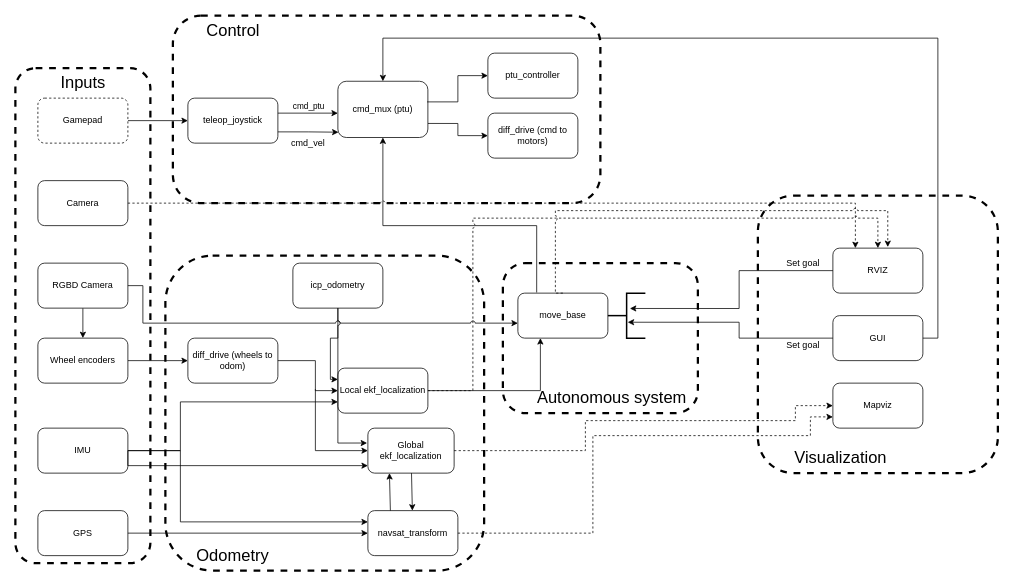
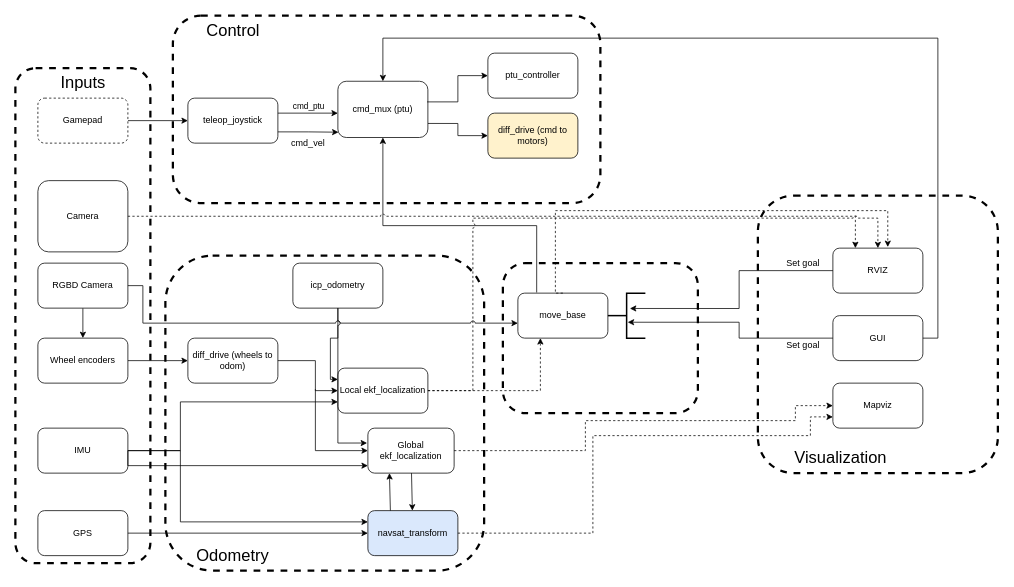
(533, 135) -> (533, 135)
(83, 203) -> (83, 216)
(530, 390) -> (530, 390)
(612, 398) -> none
(413, 533) -> (413, 533)
